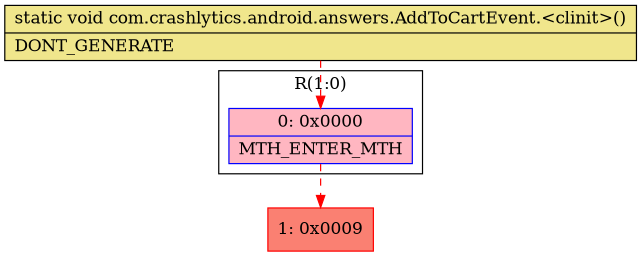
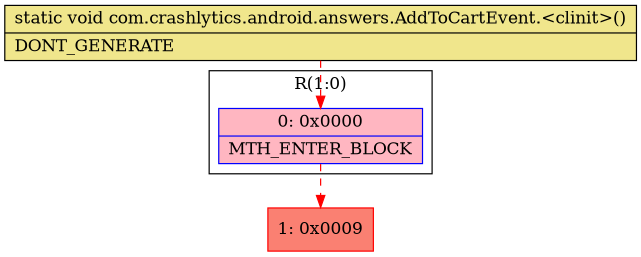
(321, 149) -> (321, 149)
